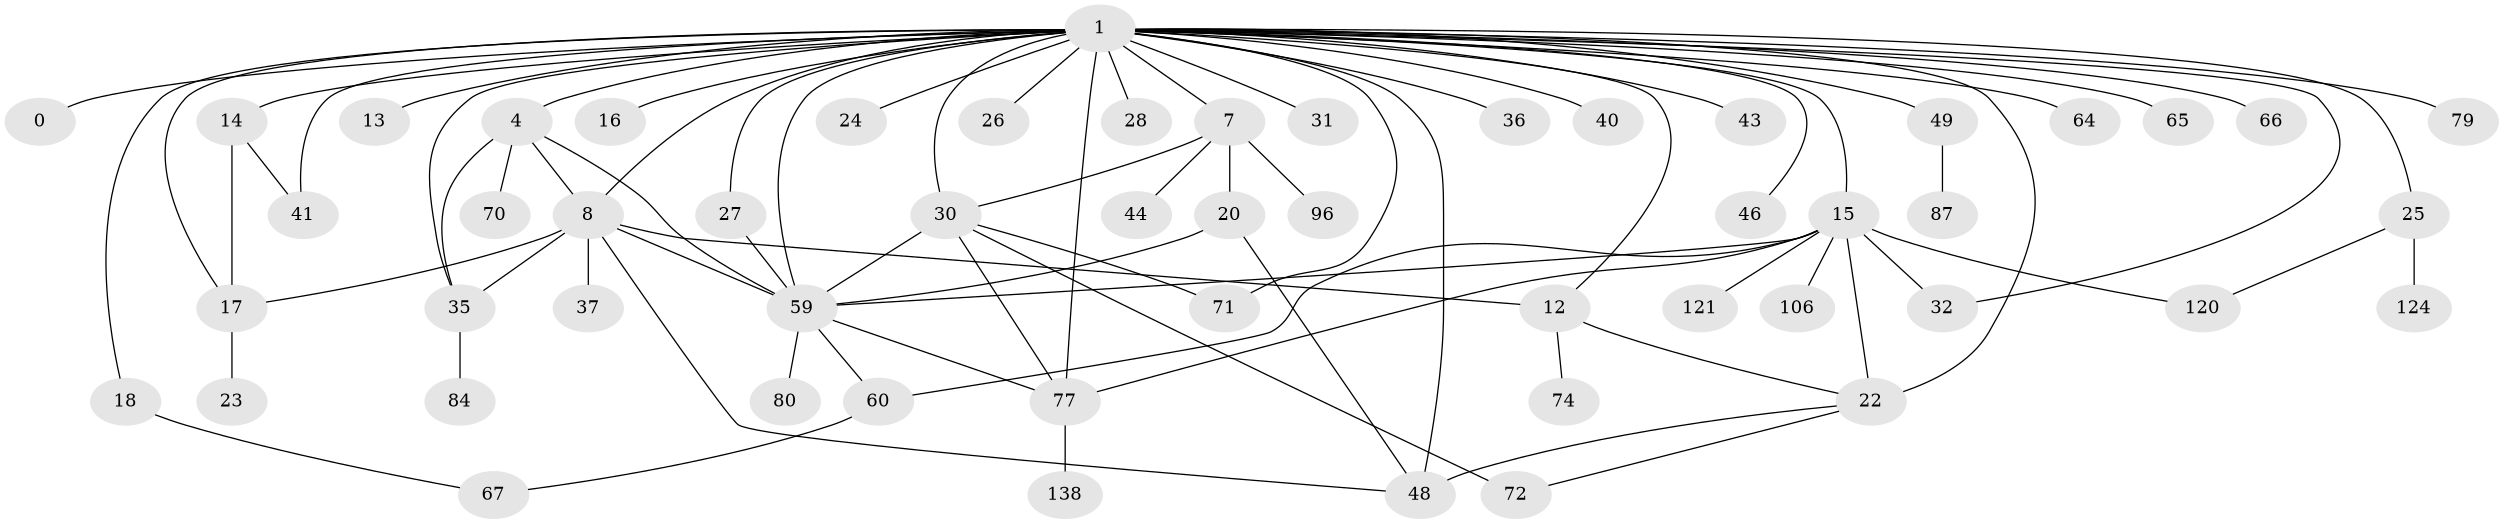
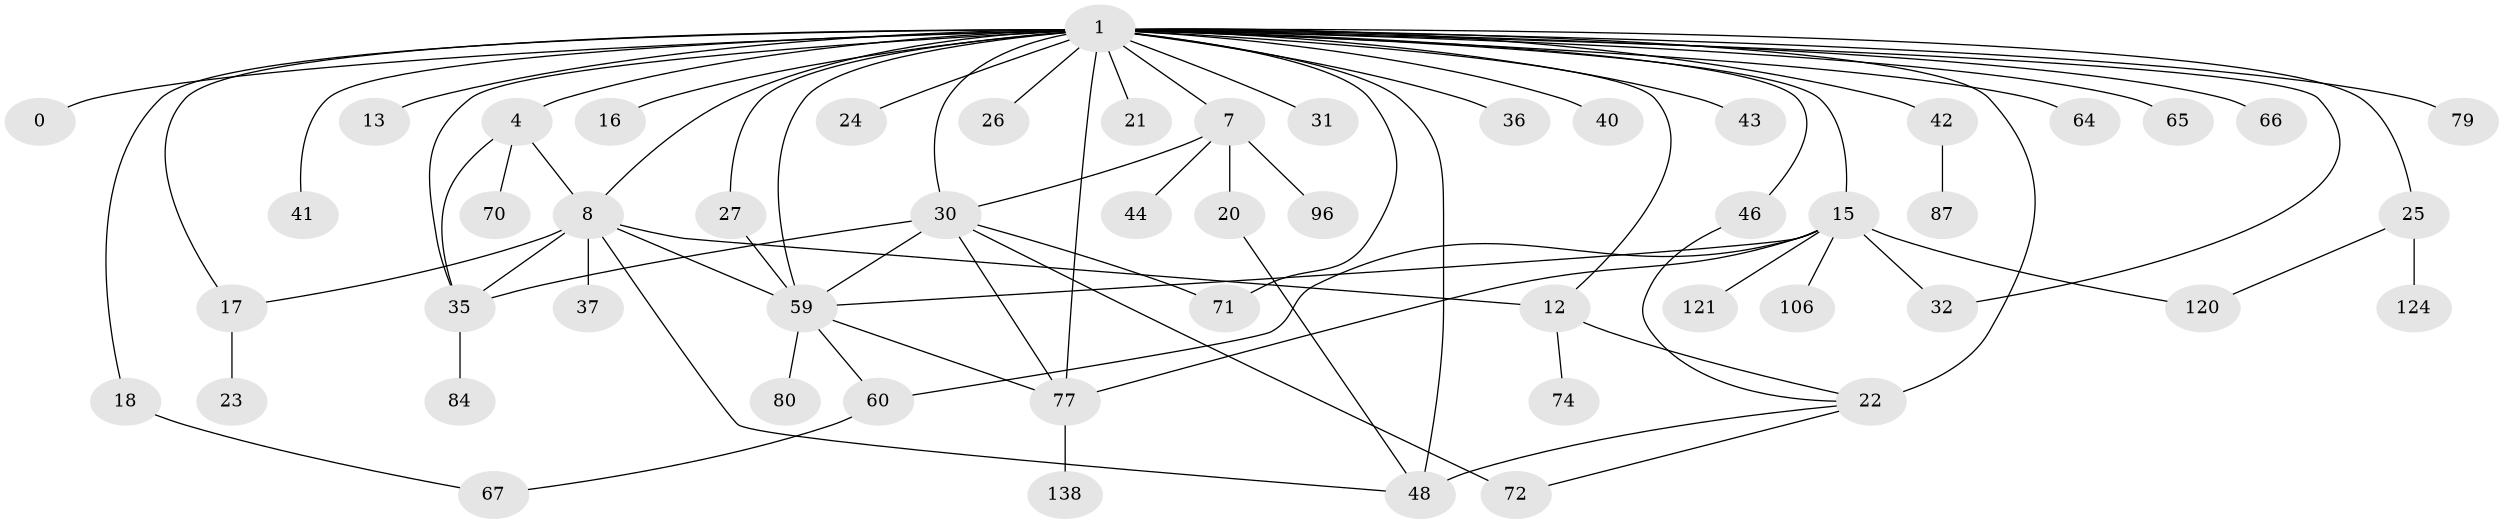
(232, 122) -> none
(1136, 122) -> (1136, 122)
(1942, 122) -> (1942, 122)
(660, 215) -> none
none -> (701, 254)
(1022, 277) -> none
(1858, 308) -> (1687, 364)
